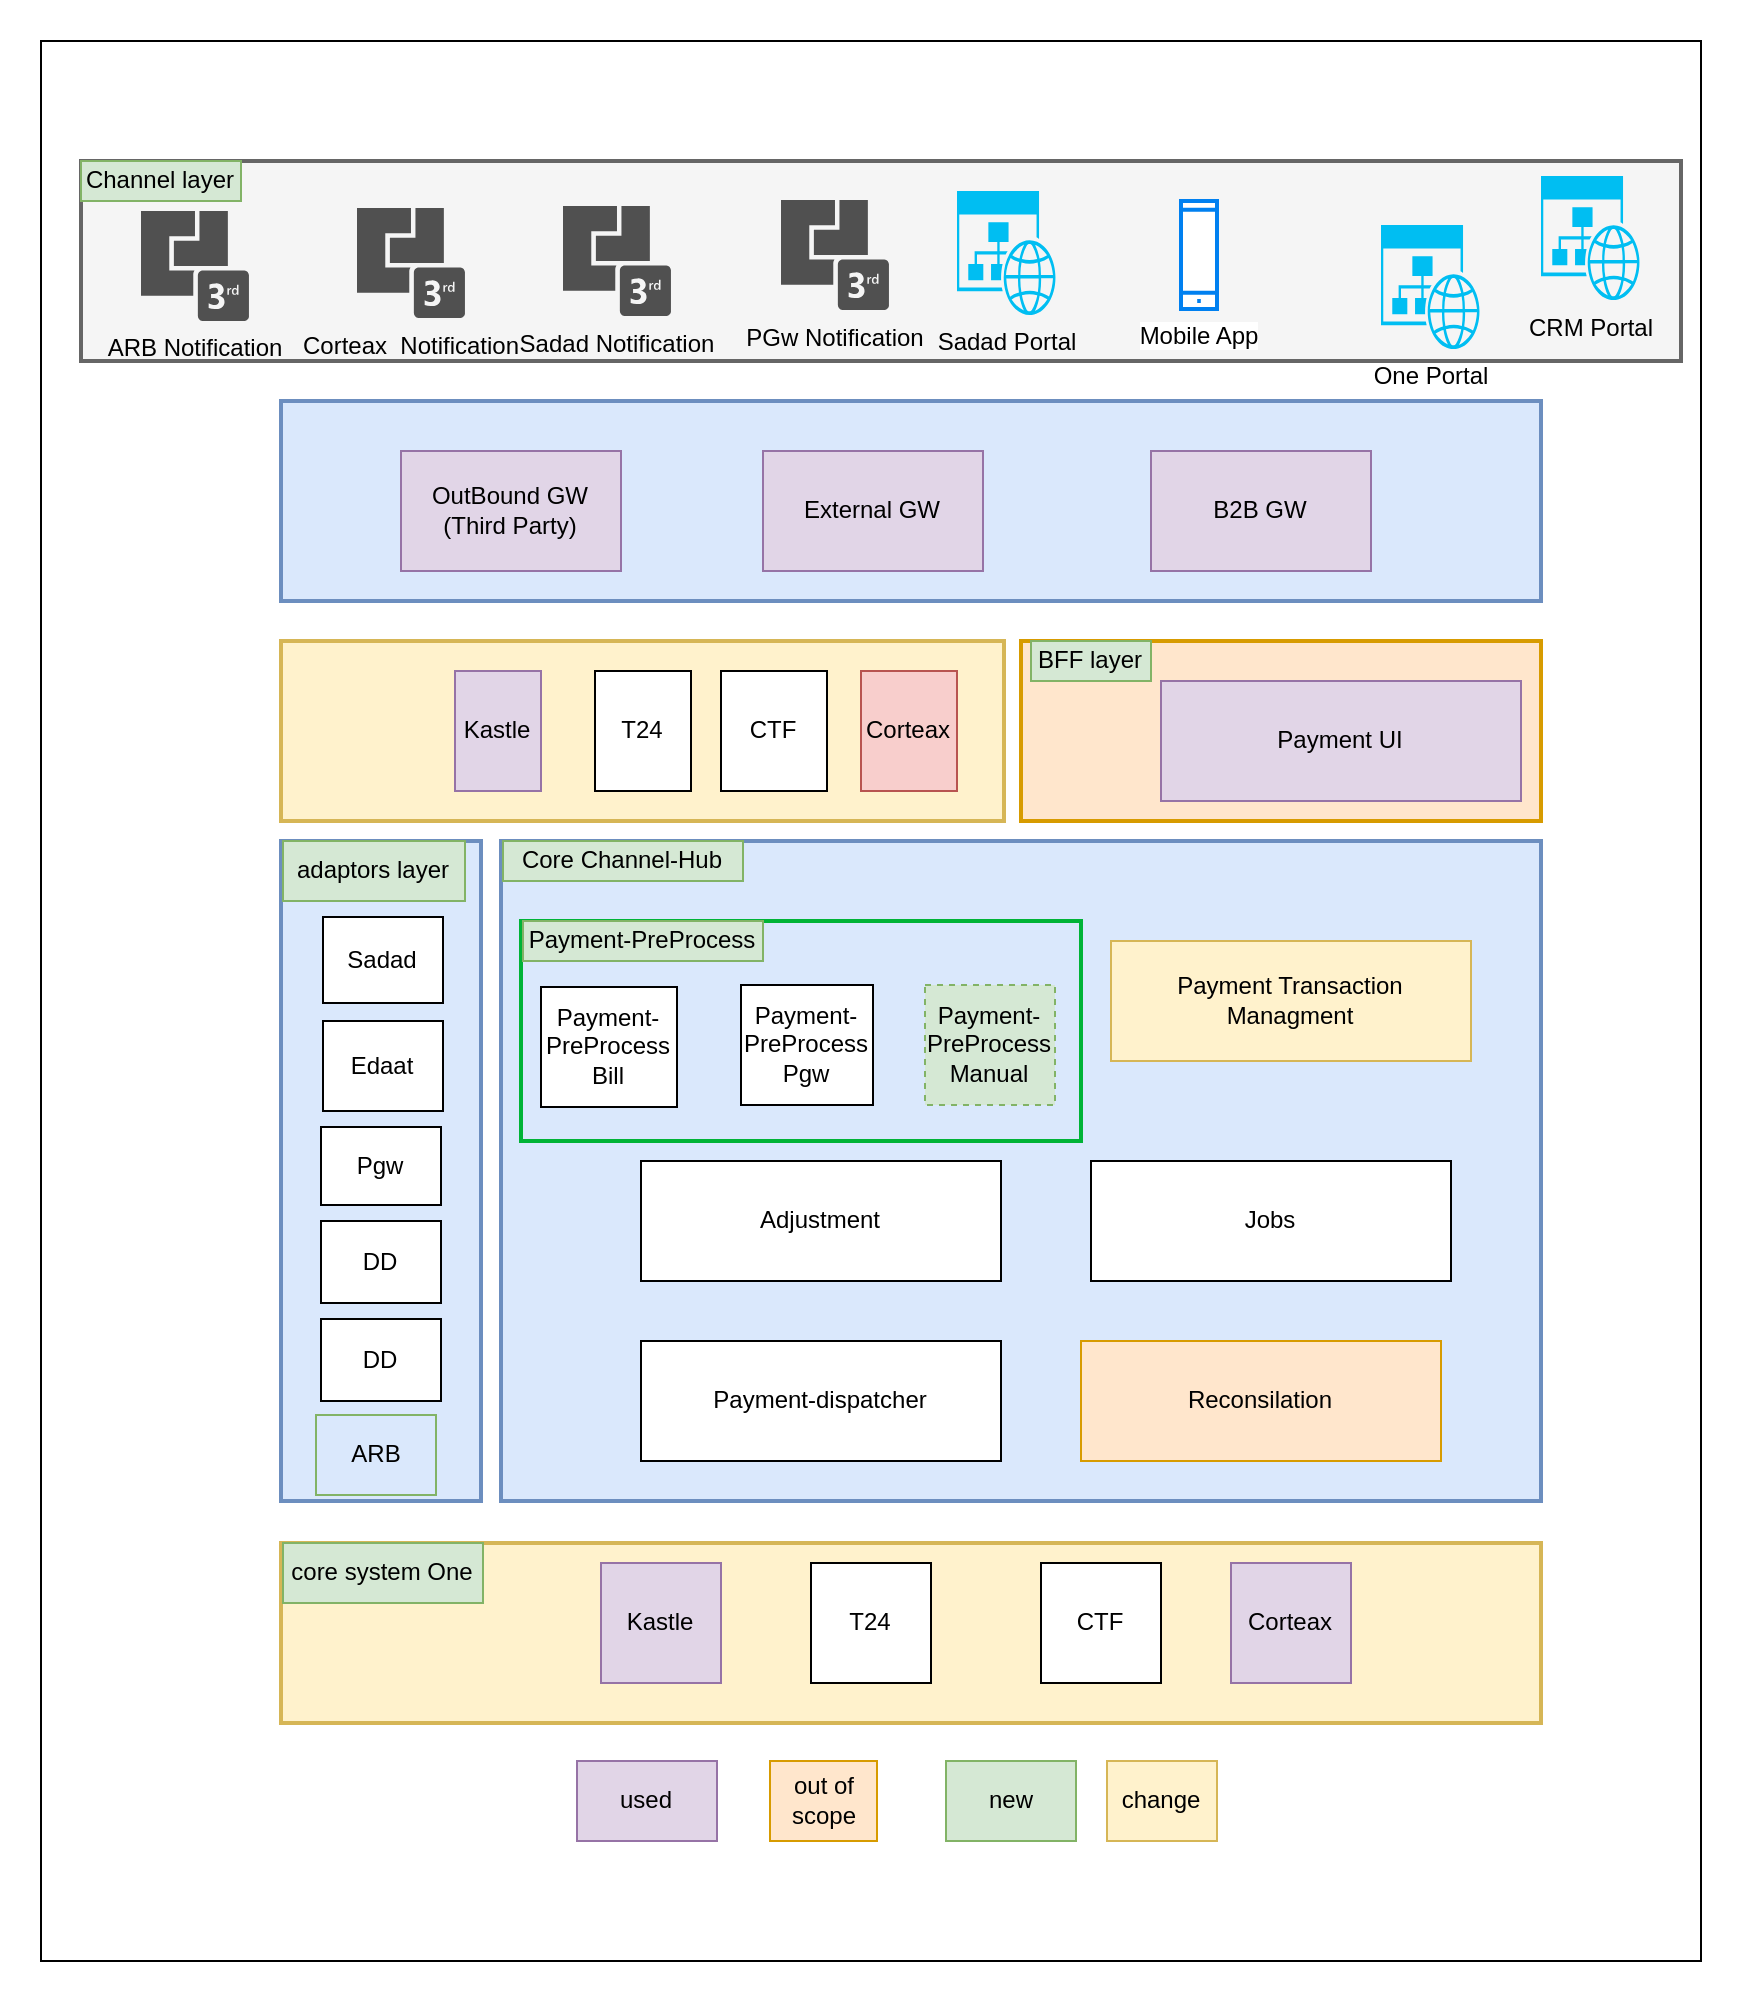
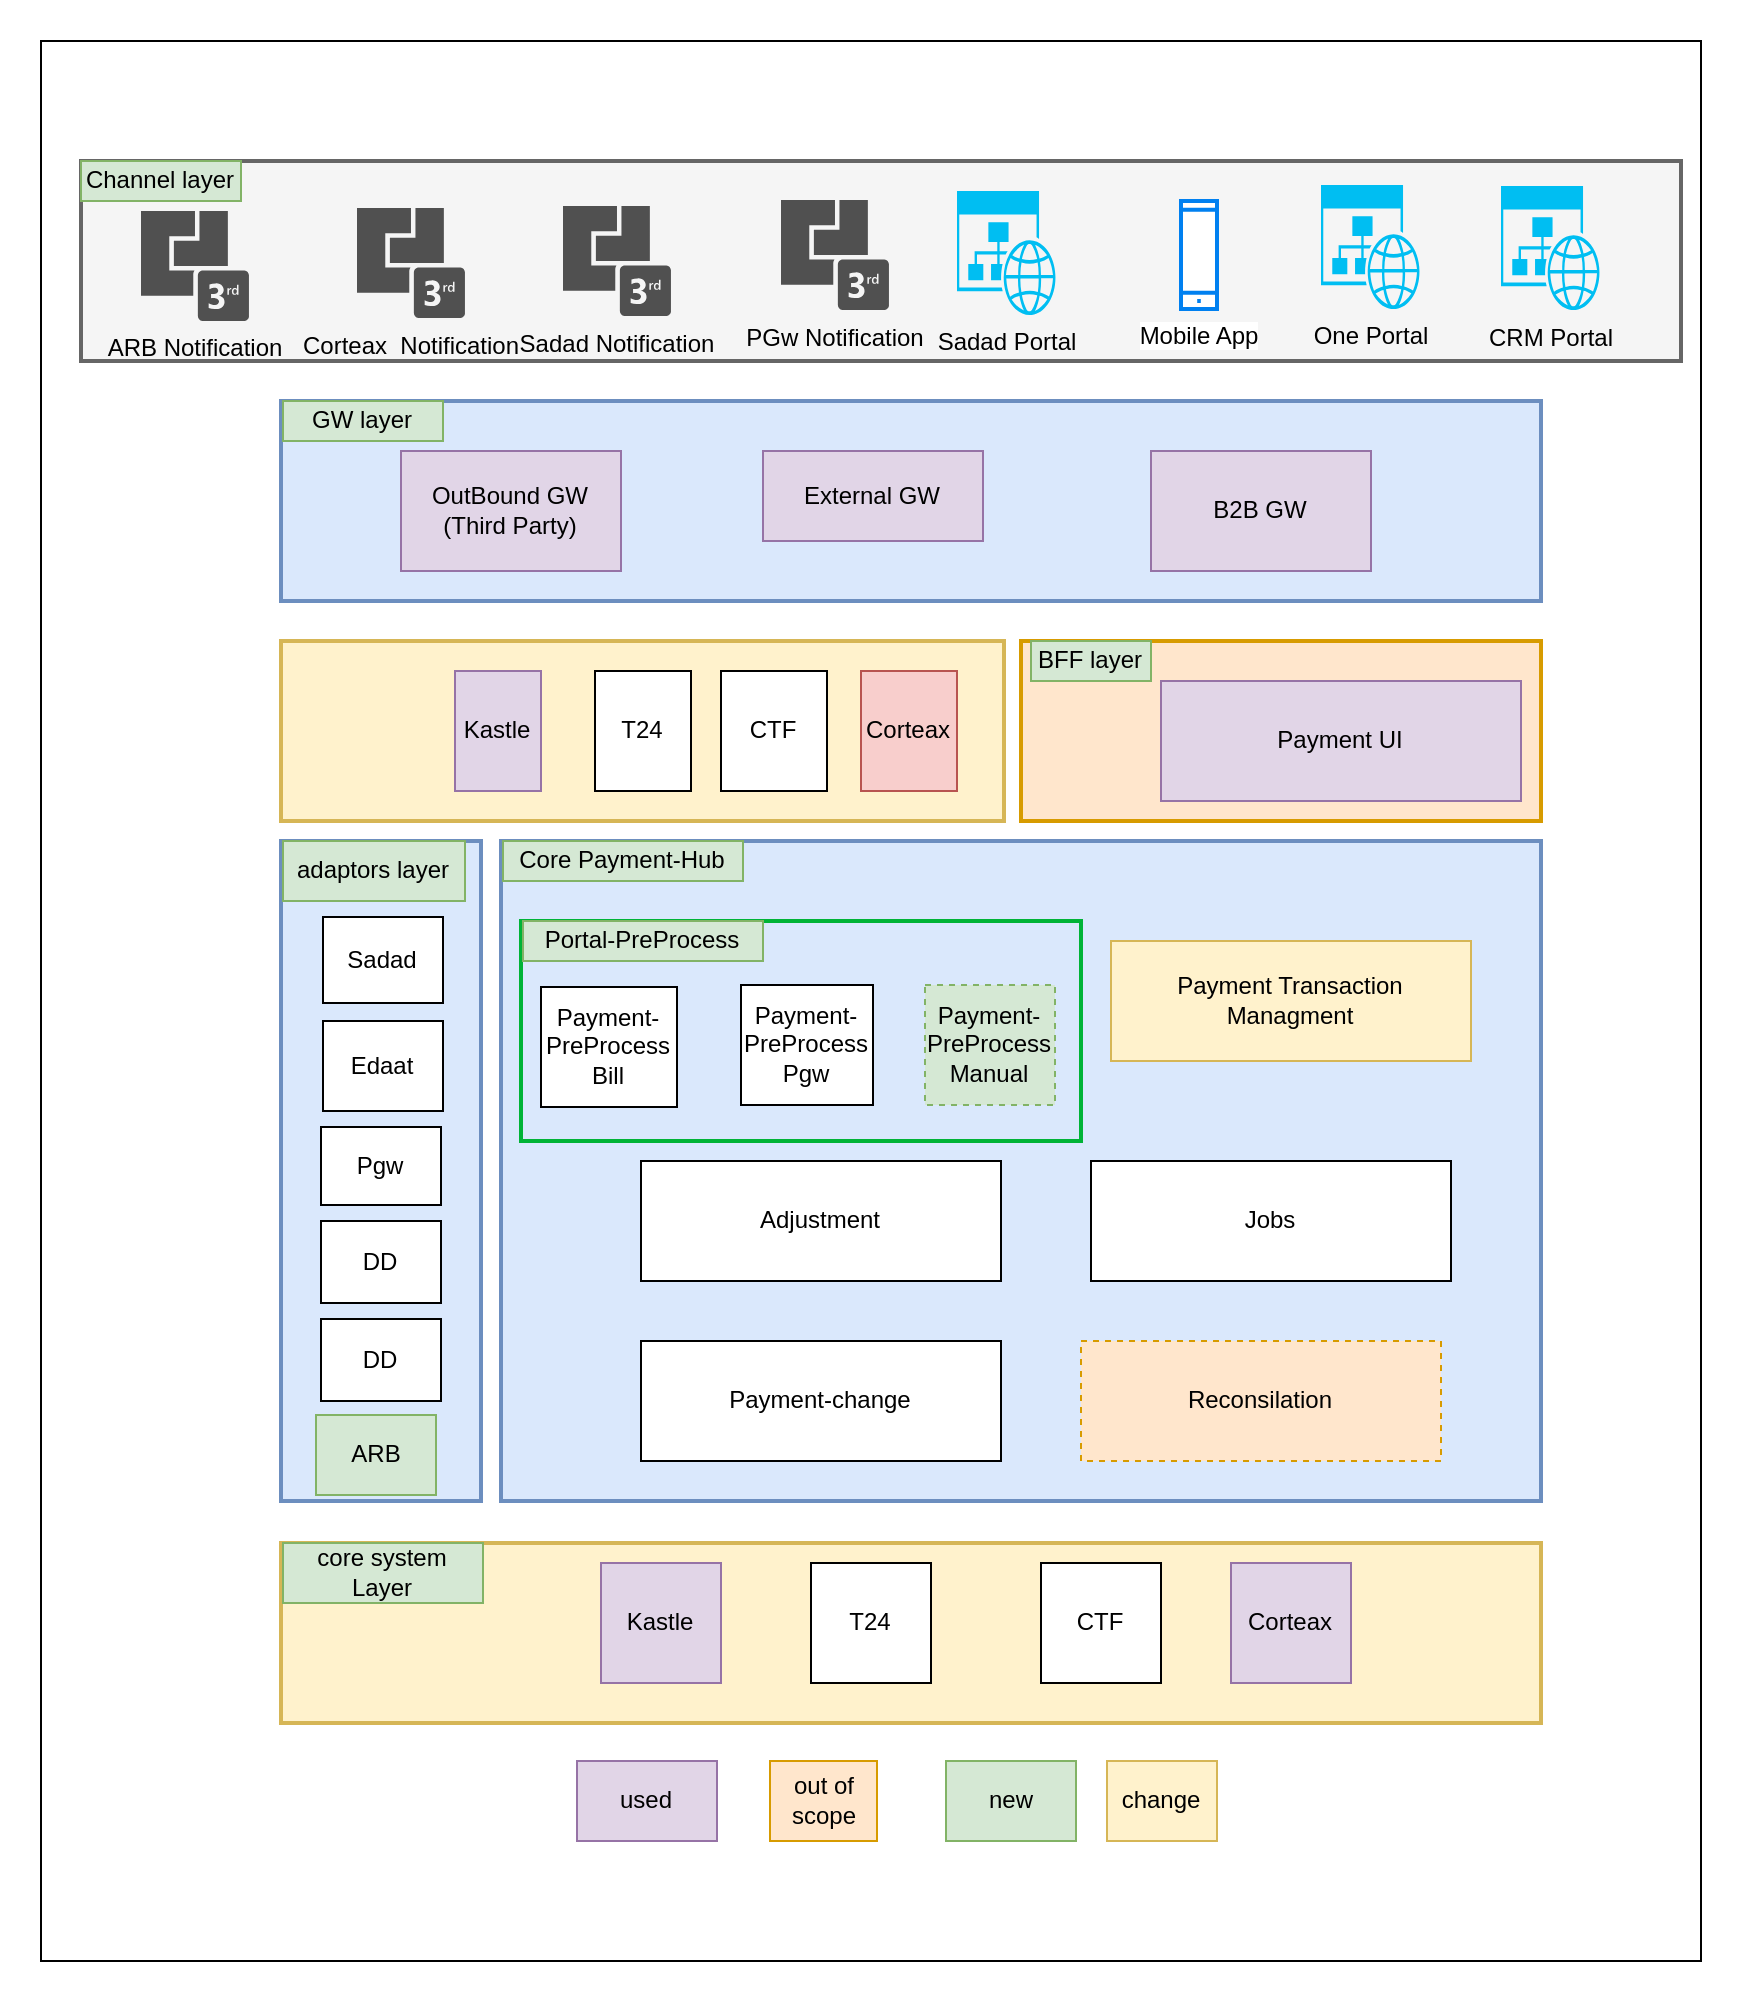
(1591, 238) -> (1551, 248)
(1431, 287) -> (1371, 247)
none -> (363, 421)
(873, 511) -> (873, 496)
(623, 861) -> (623, 861)
(643, 941) -> (643, 941)
(821, 1401) -> (821, 1401)
(1261, 1401) -> (1261, 1401)
(376, 1455) -> (376, 1455)
(383, 1573) -> (383, 1573)
